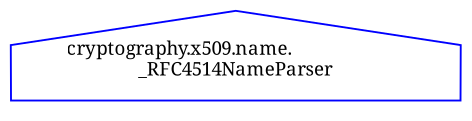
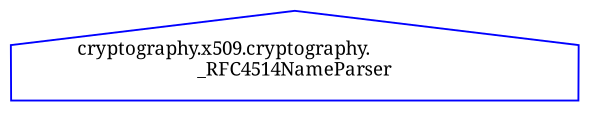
(236, 60) -> (295, 60)
